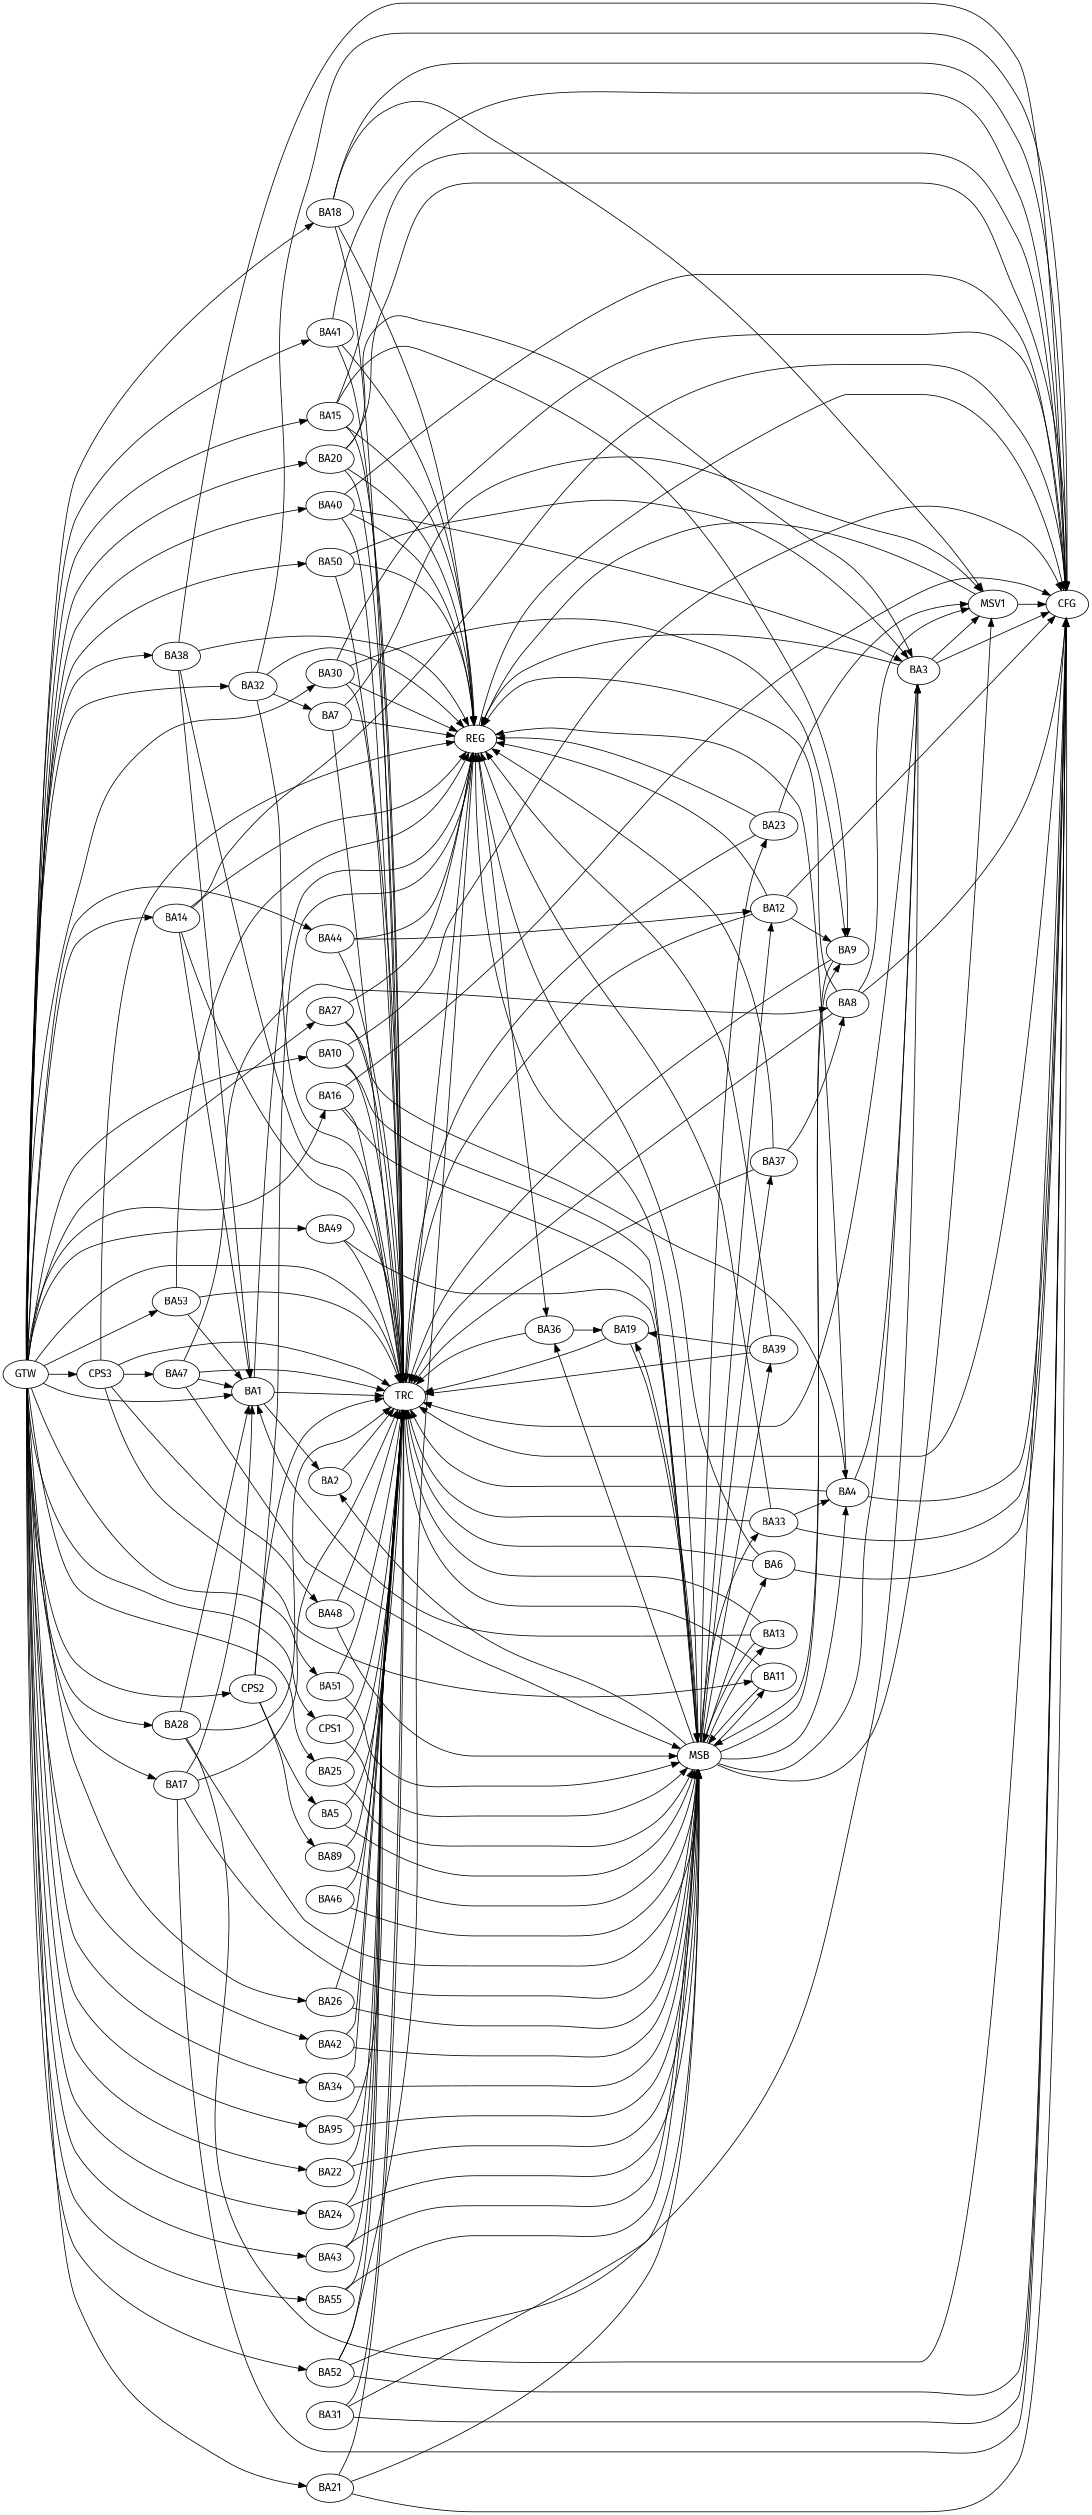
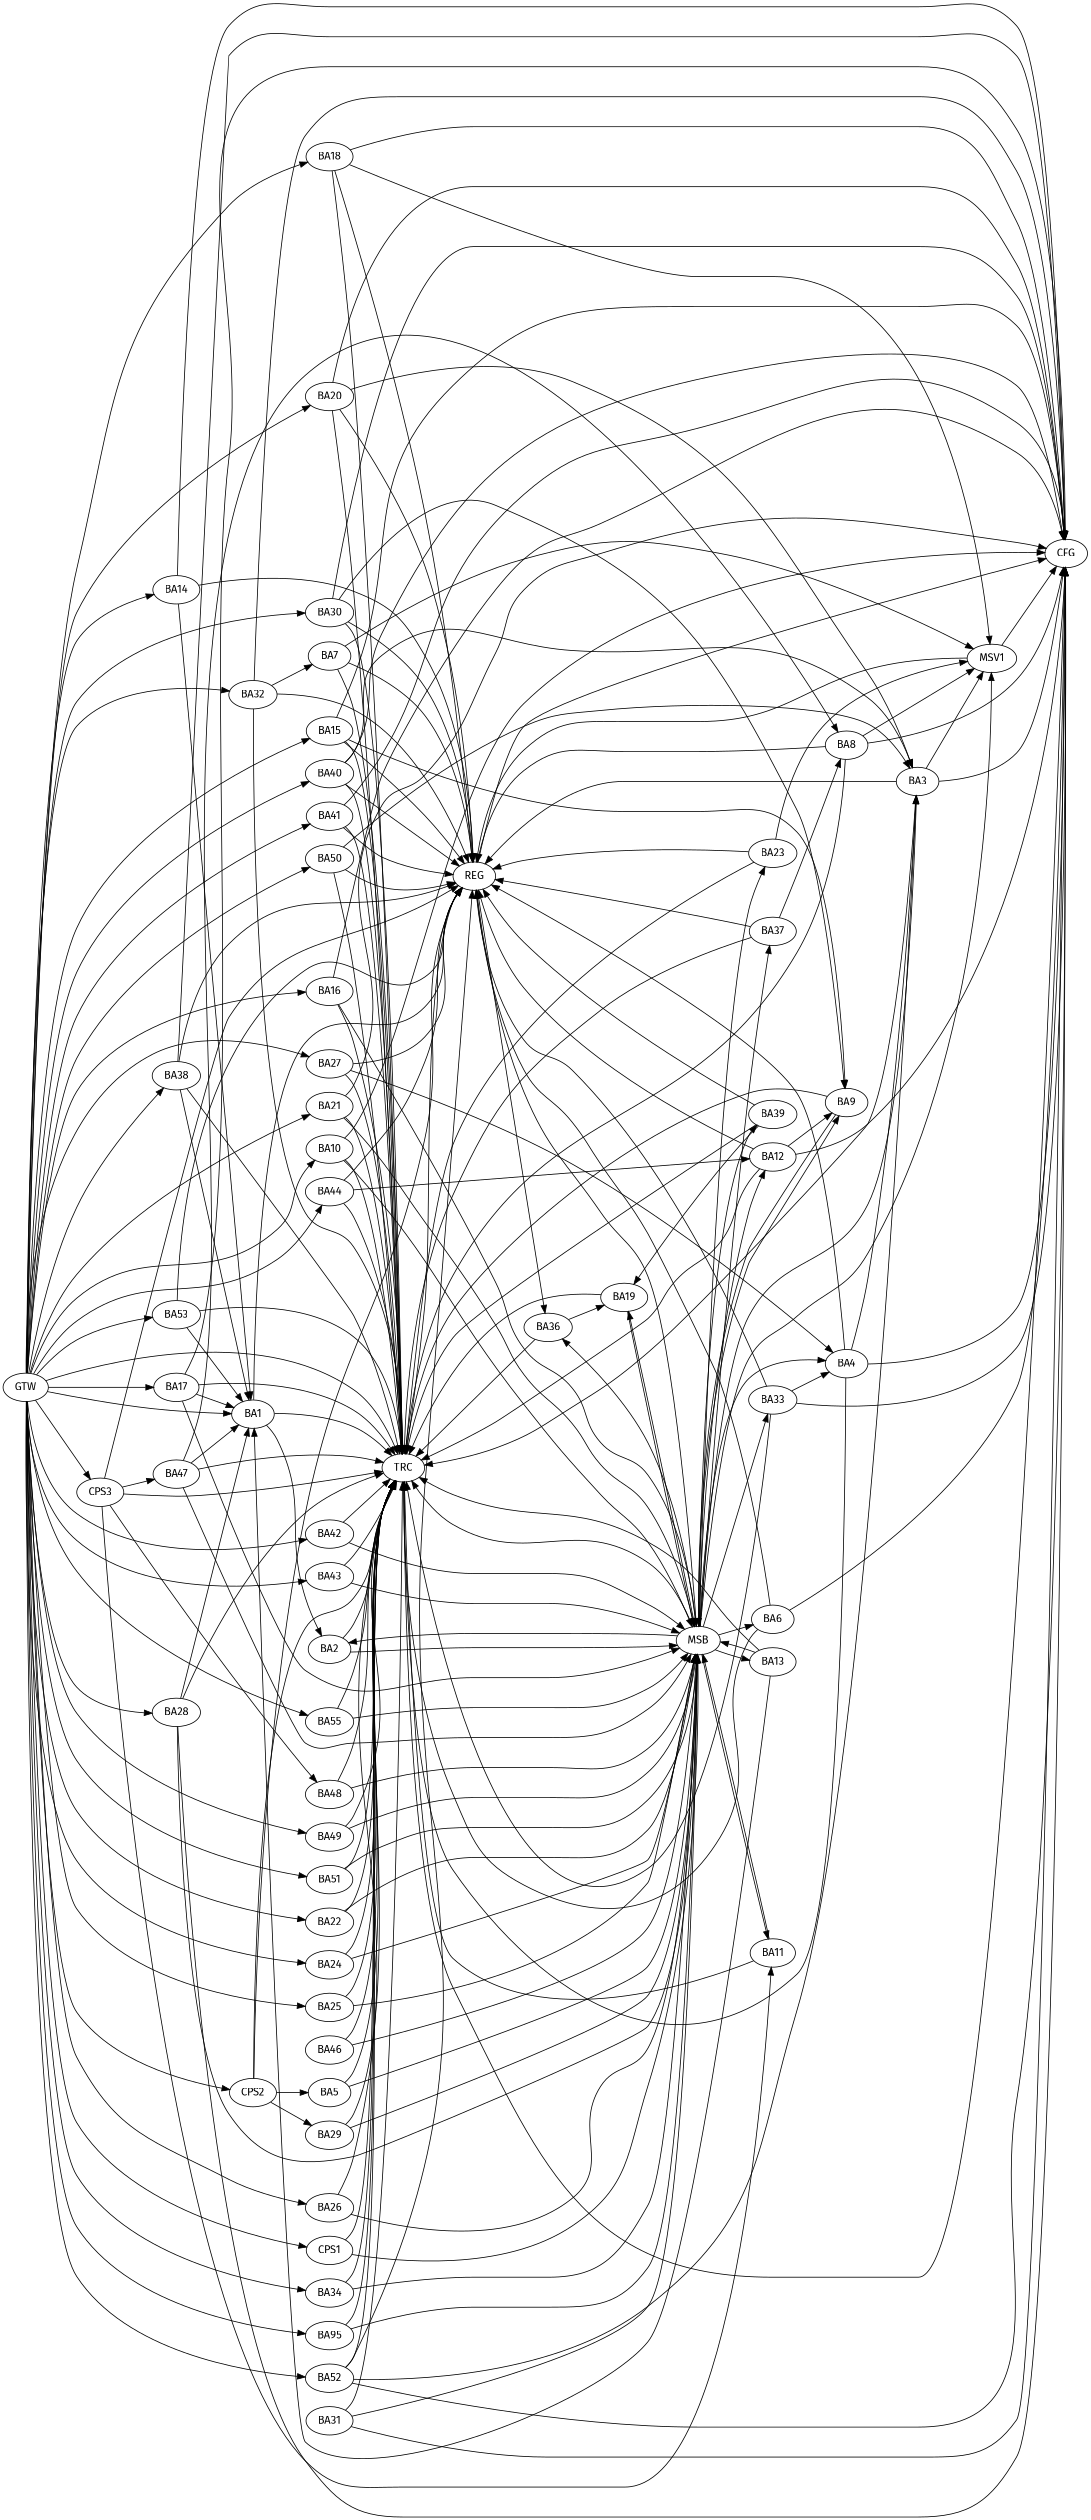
(294, 1159) -> (564, 1541)
none -> (510, 1648)
(330, 1857) -> (330, 2135)
